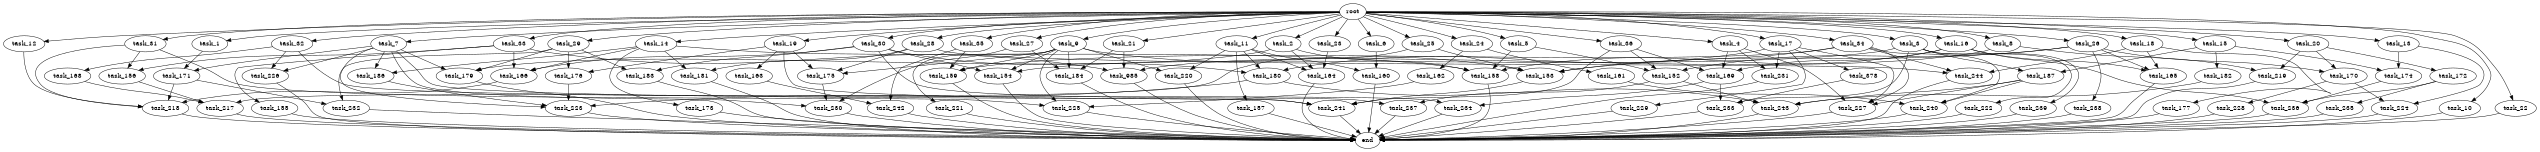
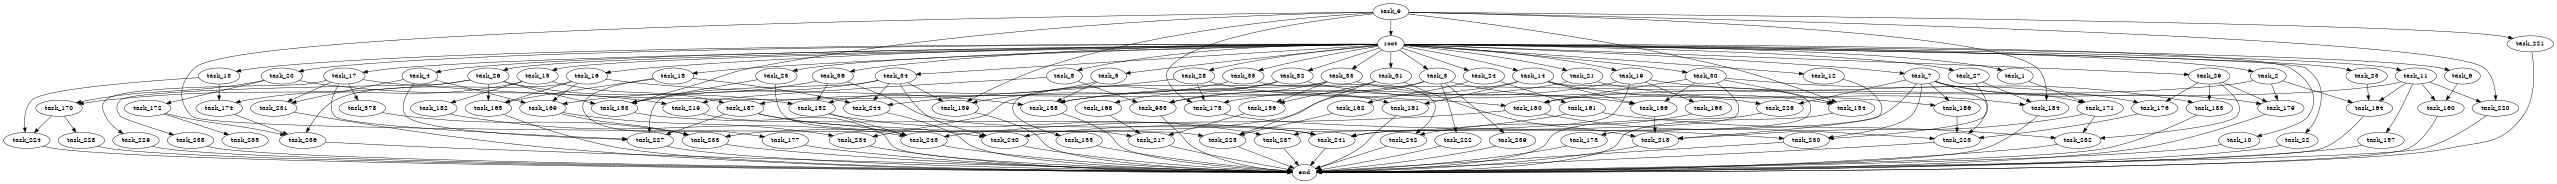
(1213, 21) -> (1391, 26)
none -> (1838, 127)
(1854, 133) -> none
